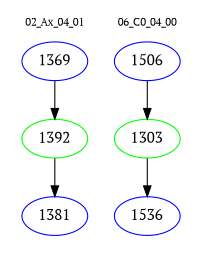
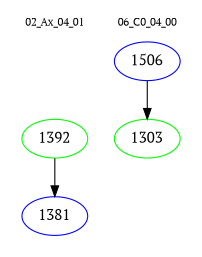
(55, 61) -> none
(147, 216) -> none
